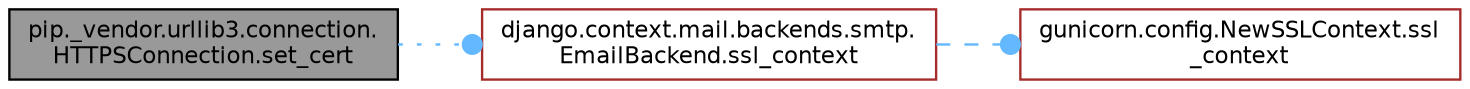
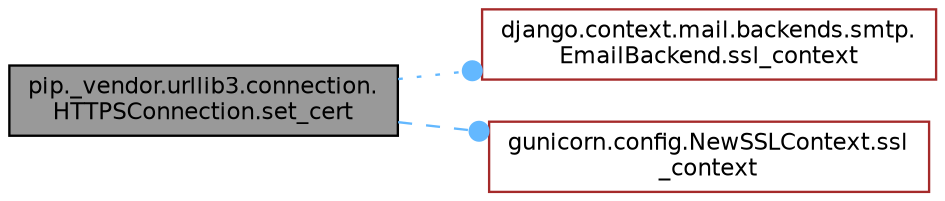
(969, 44) -> (434, 126)
